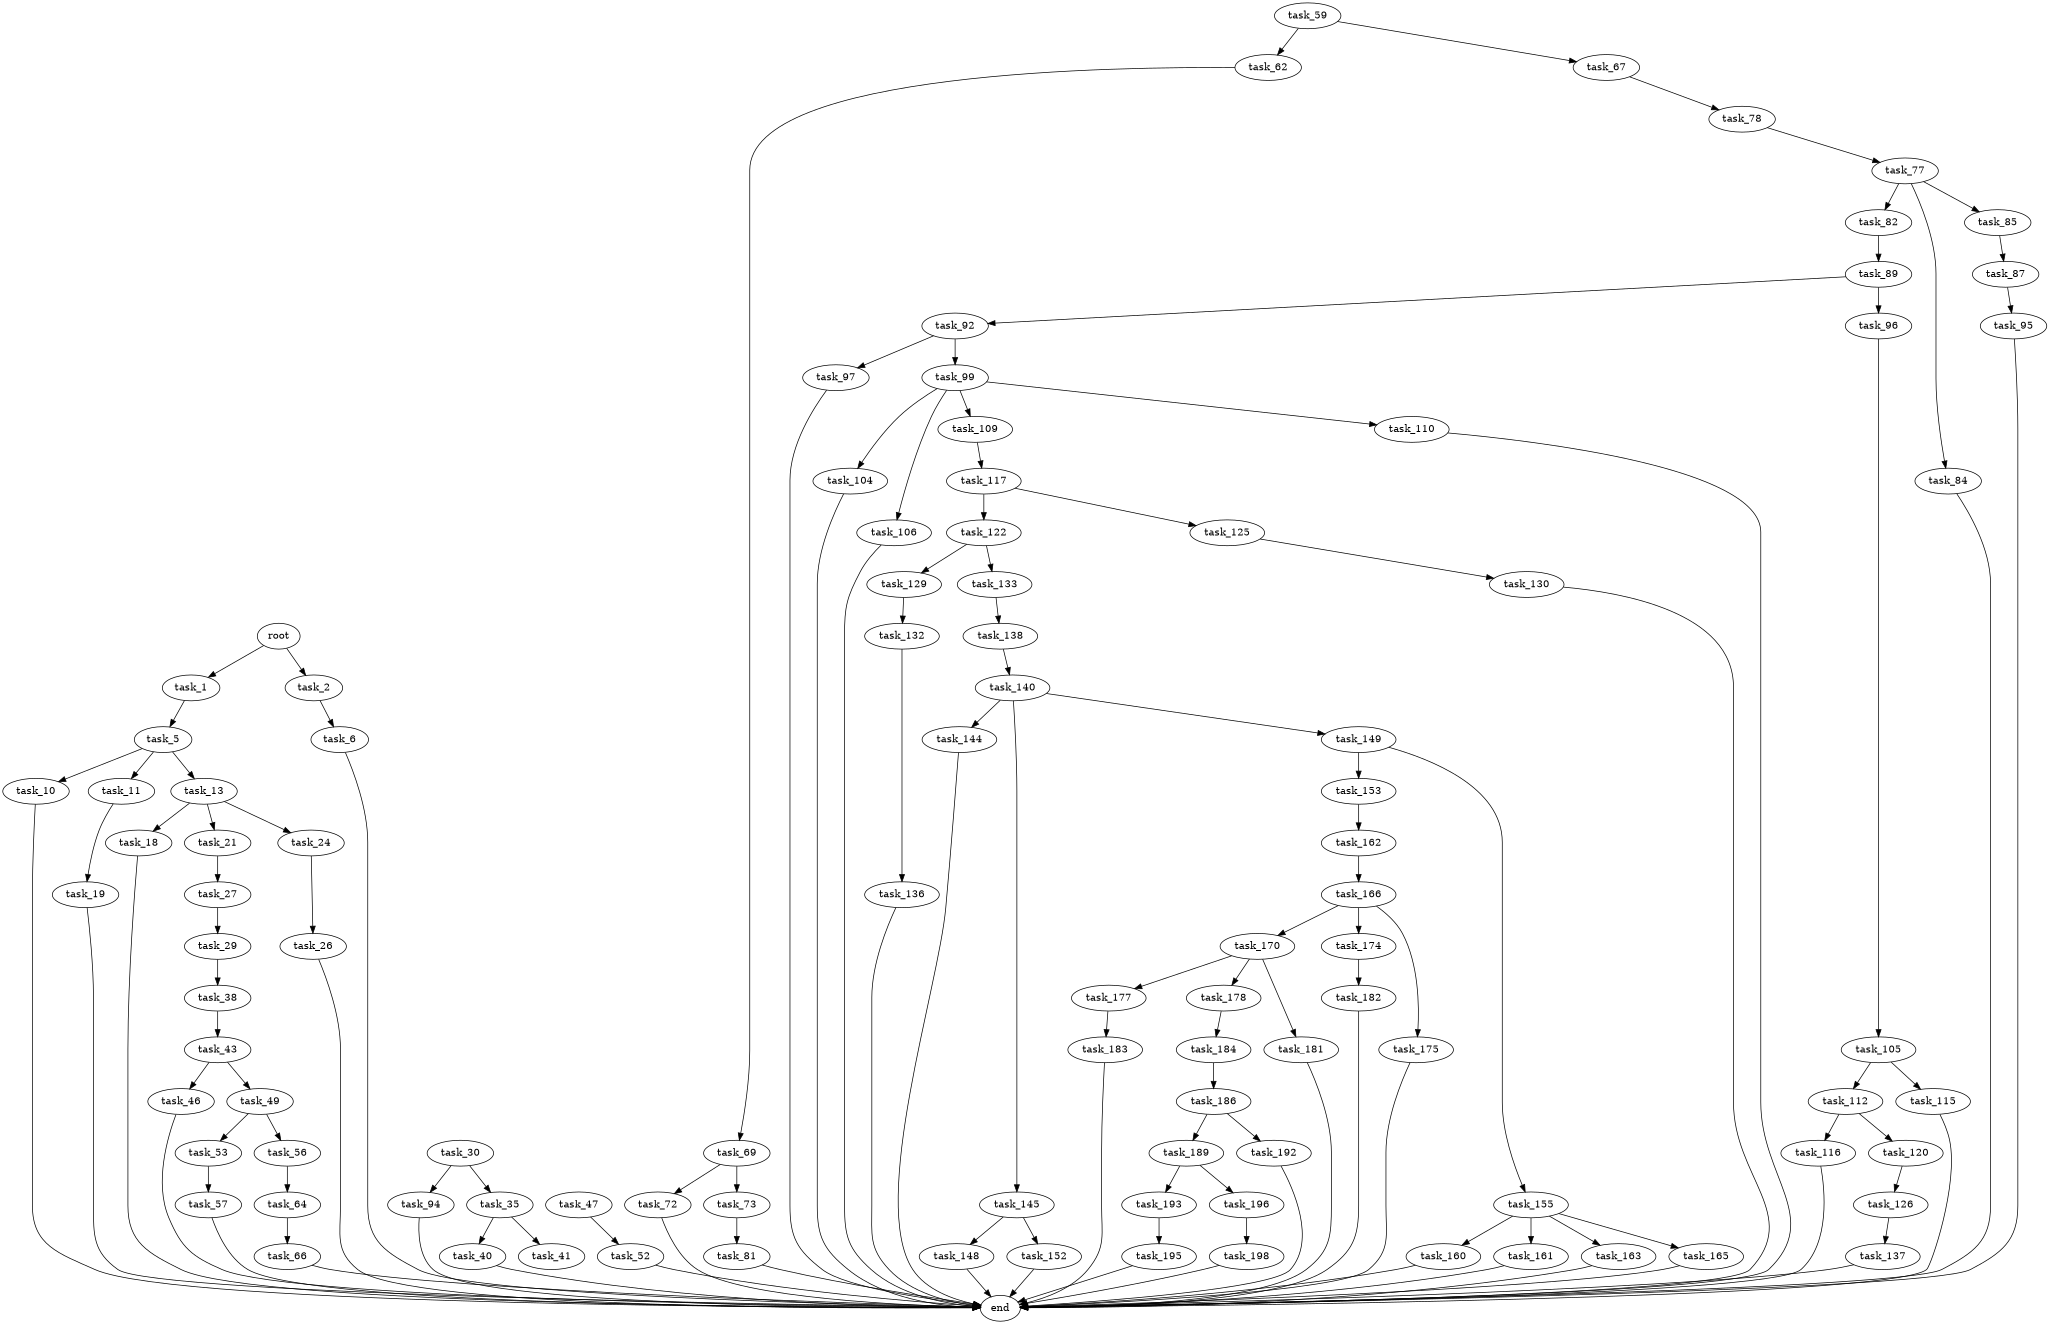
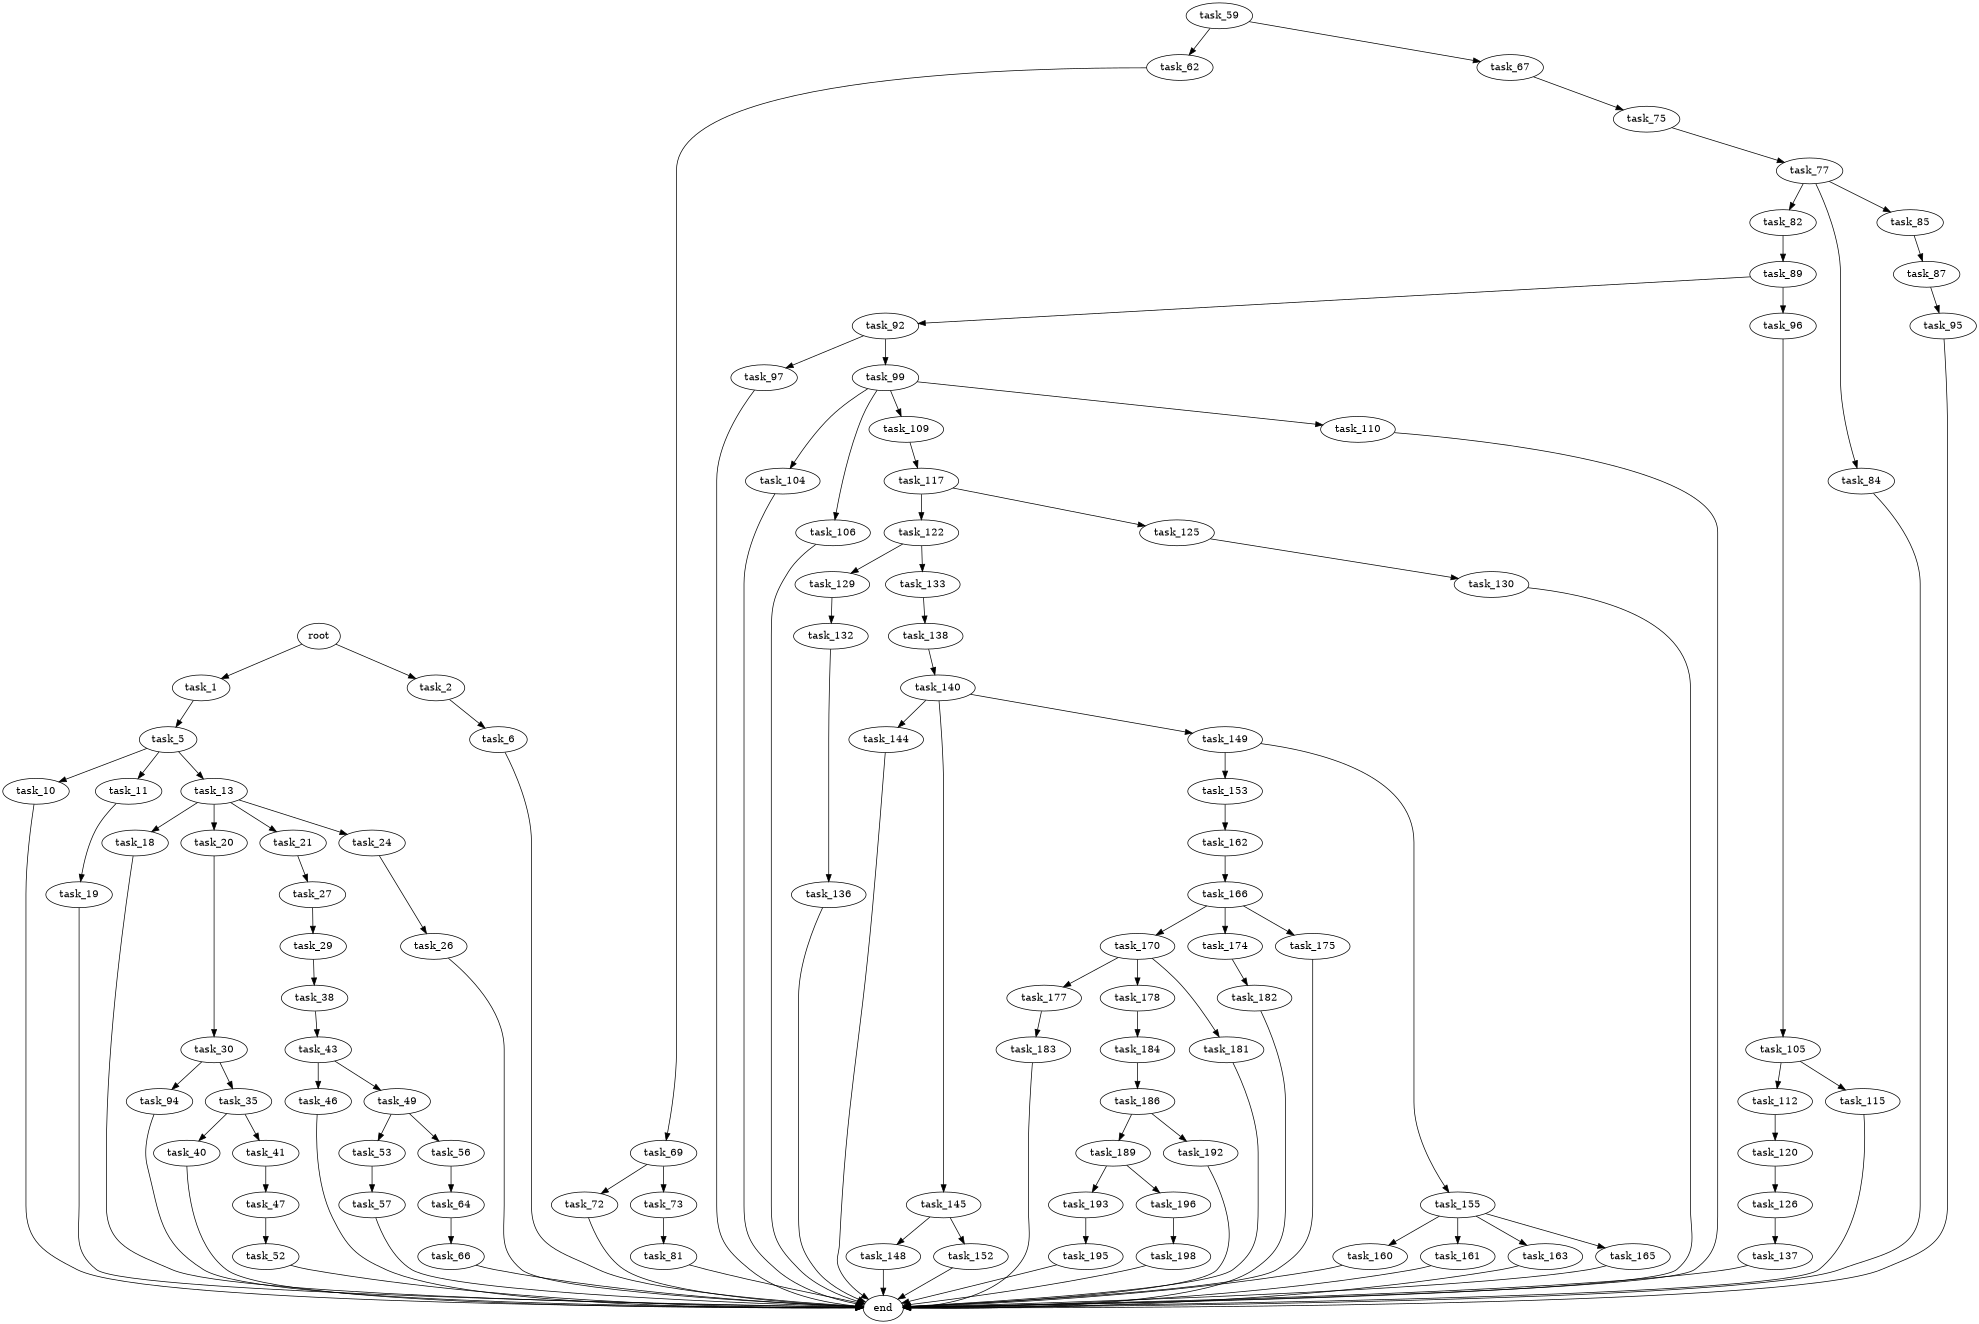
(1742, 119) -> (1647, 119)
none -> (214, 843)
(1818, 1153) -> none
none -> (266, 1176)
